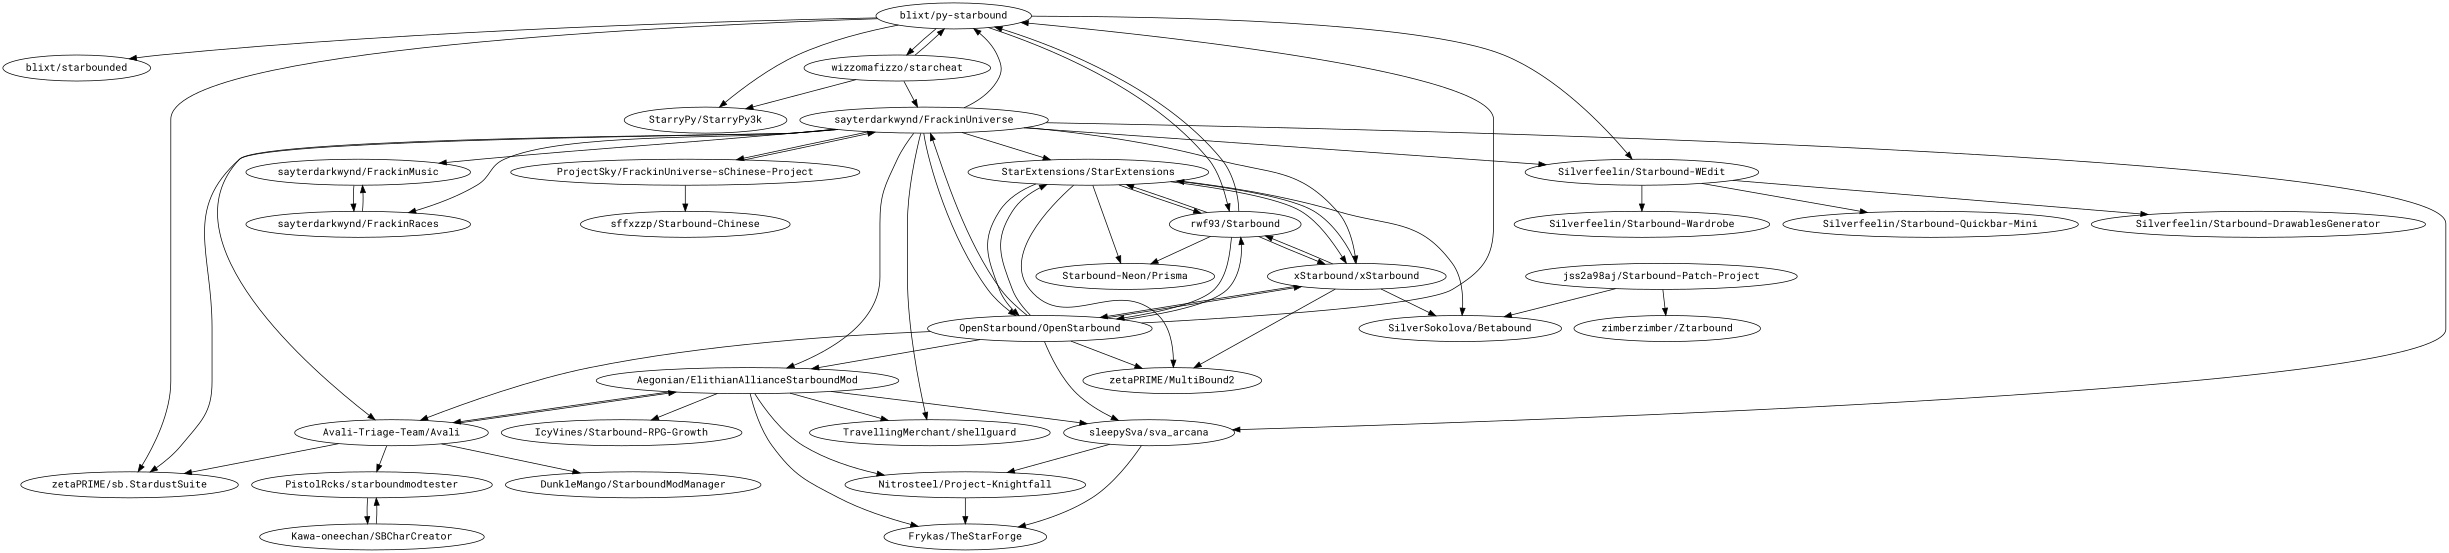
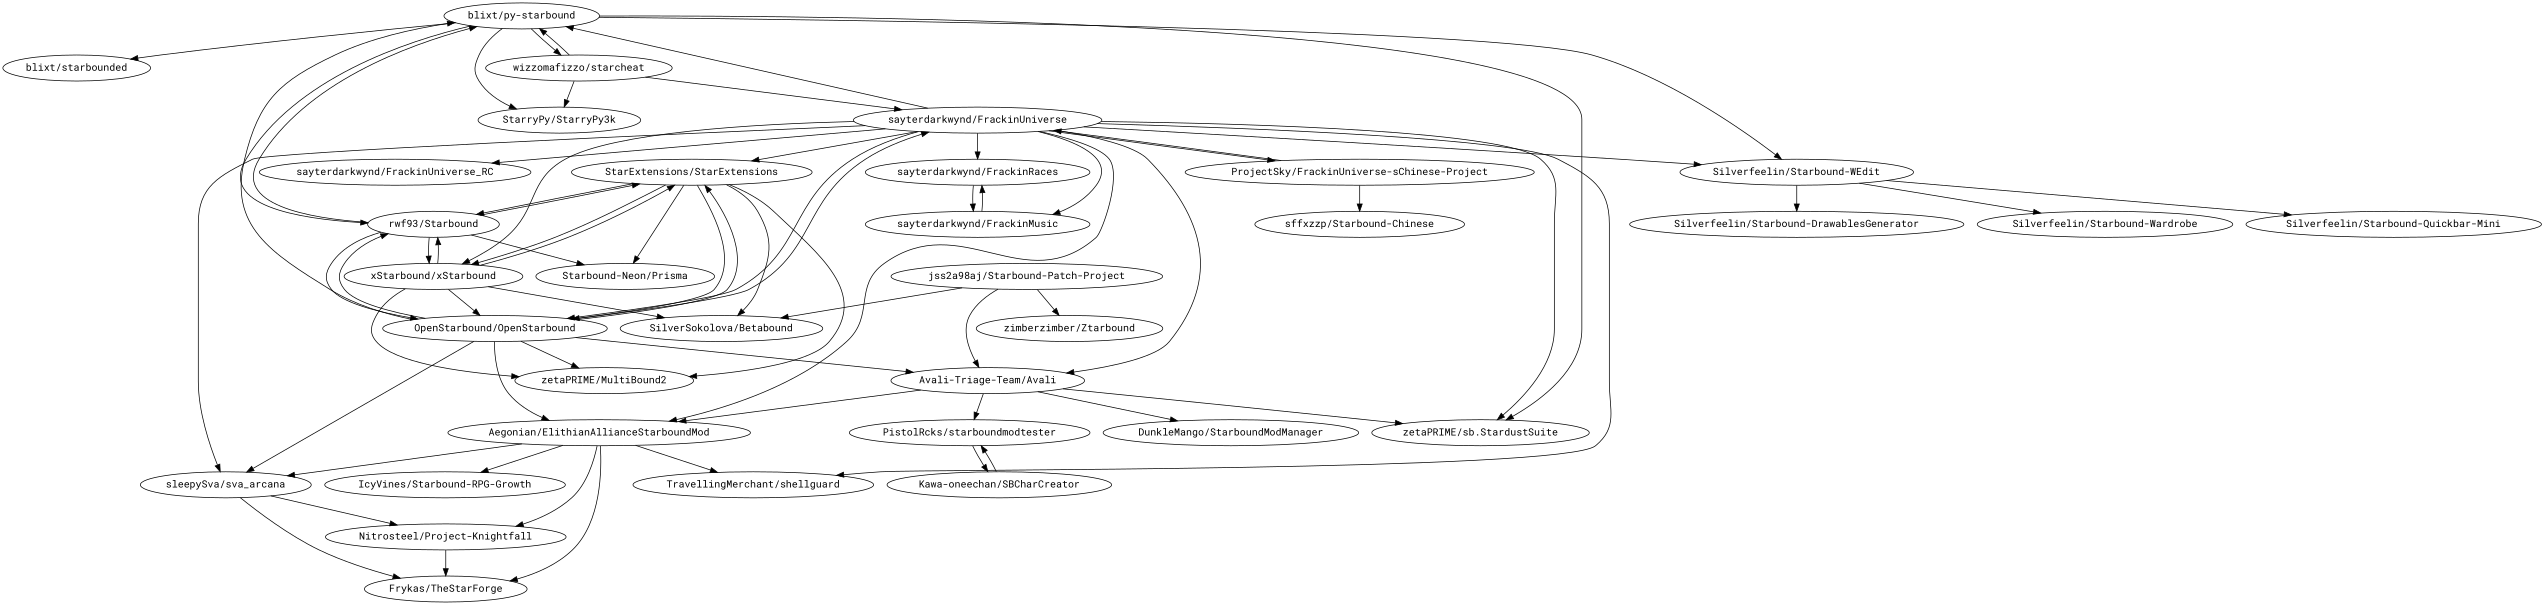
none -> (395, 172)
(1200, 303) -> none
(565, 407) -> (968, 319)
